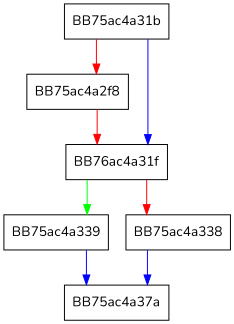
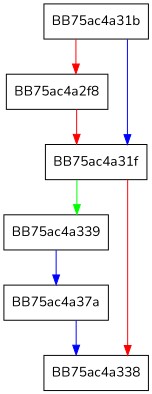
(117, 162) -> (96, 162)
(147, 263) -> (76, 333)
